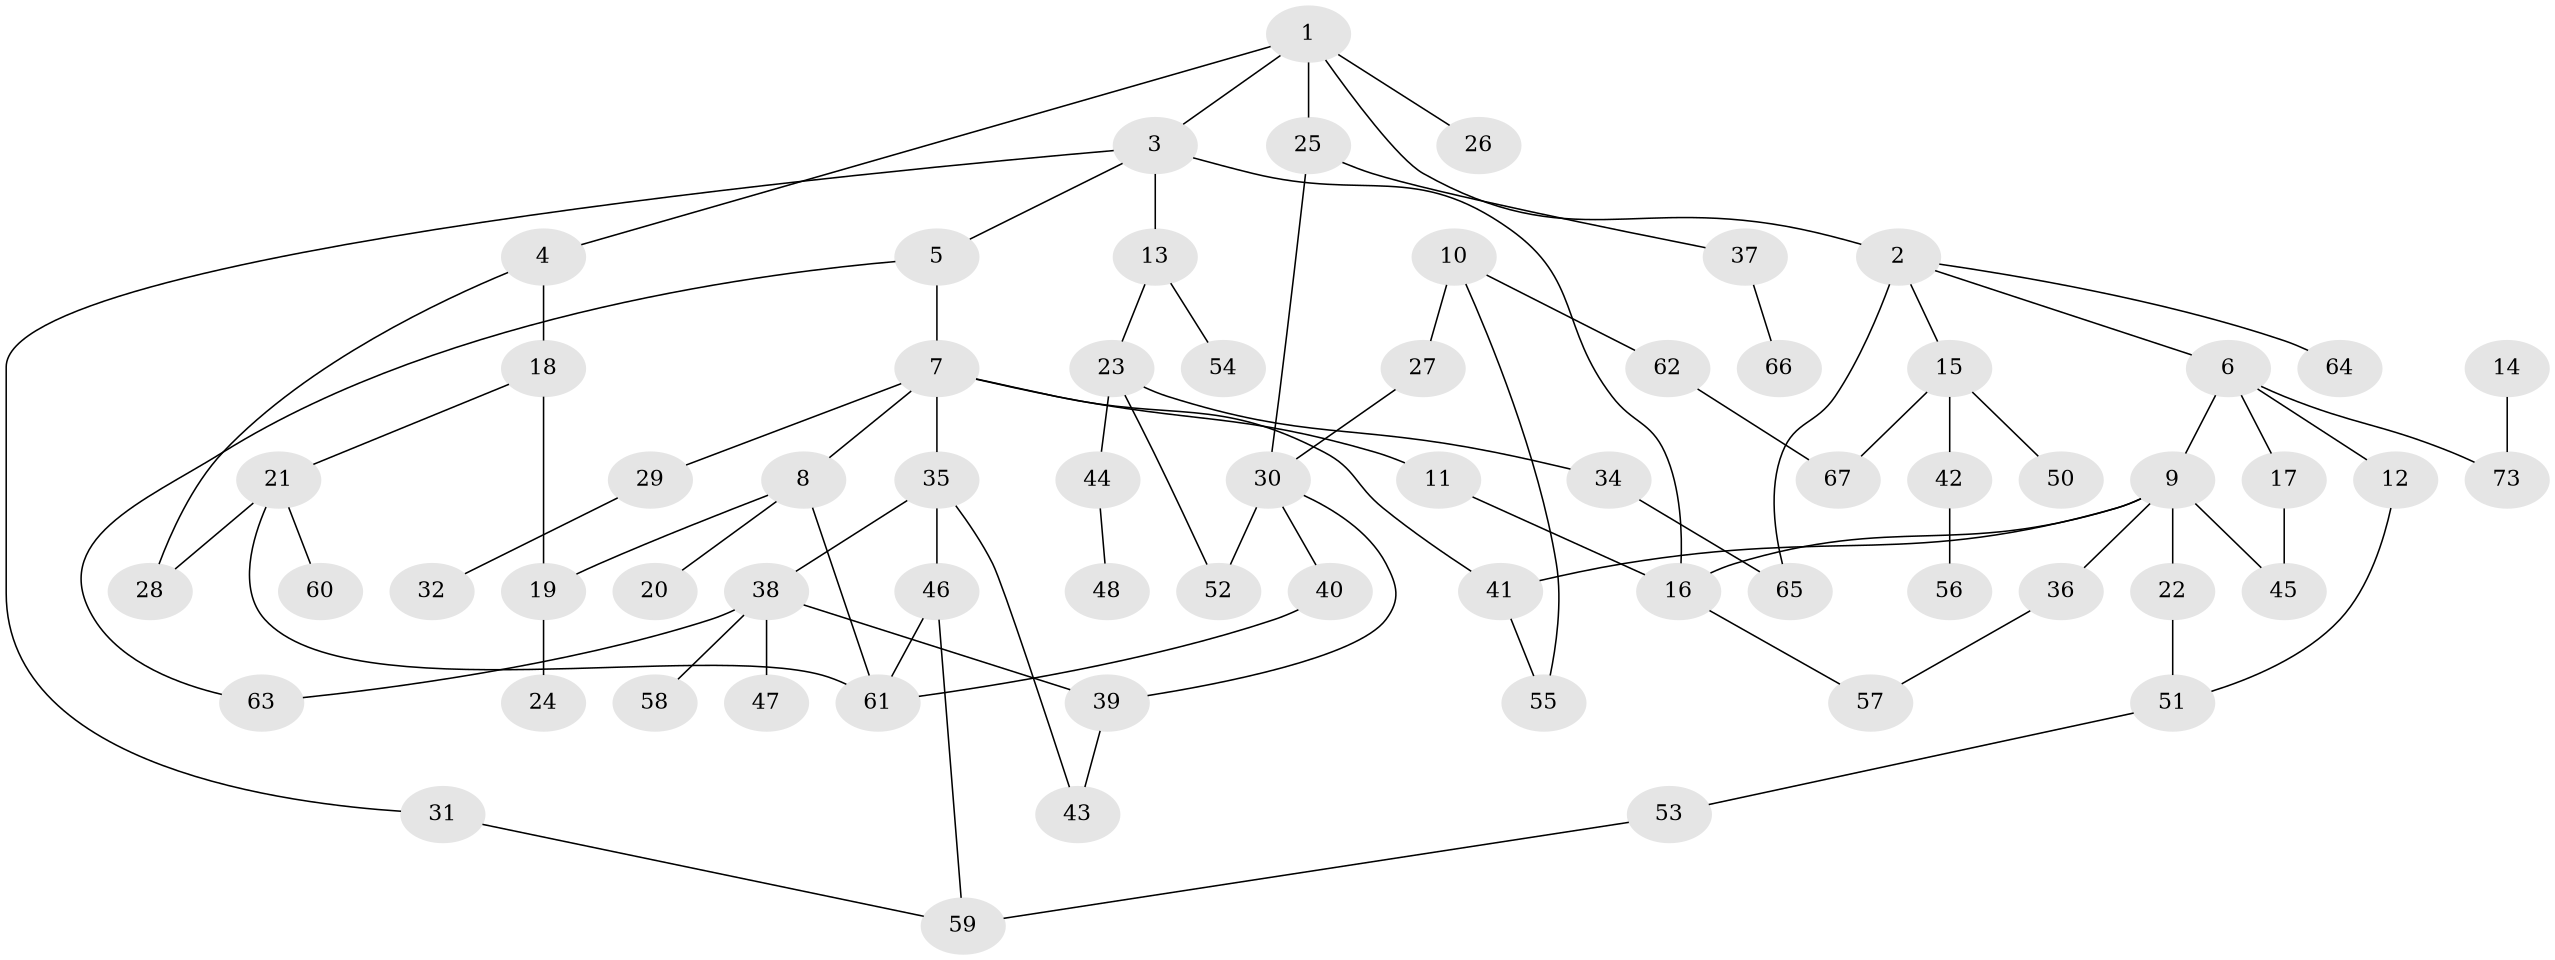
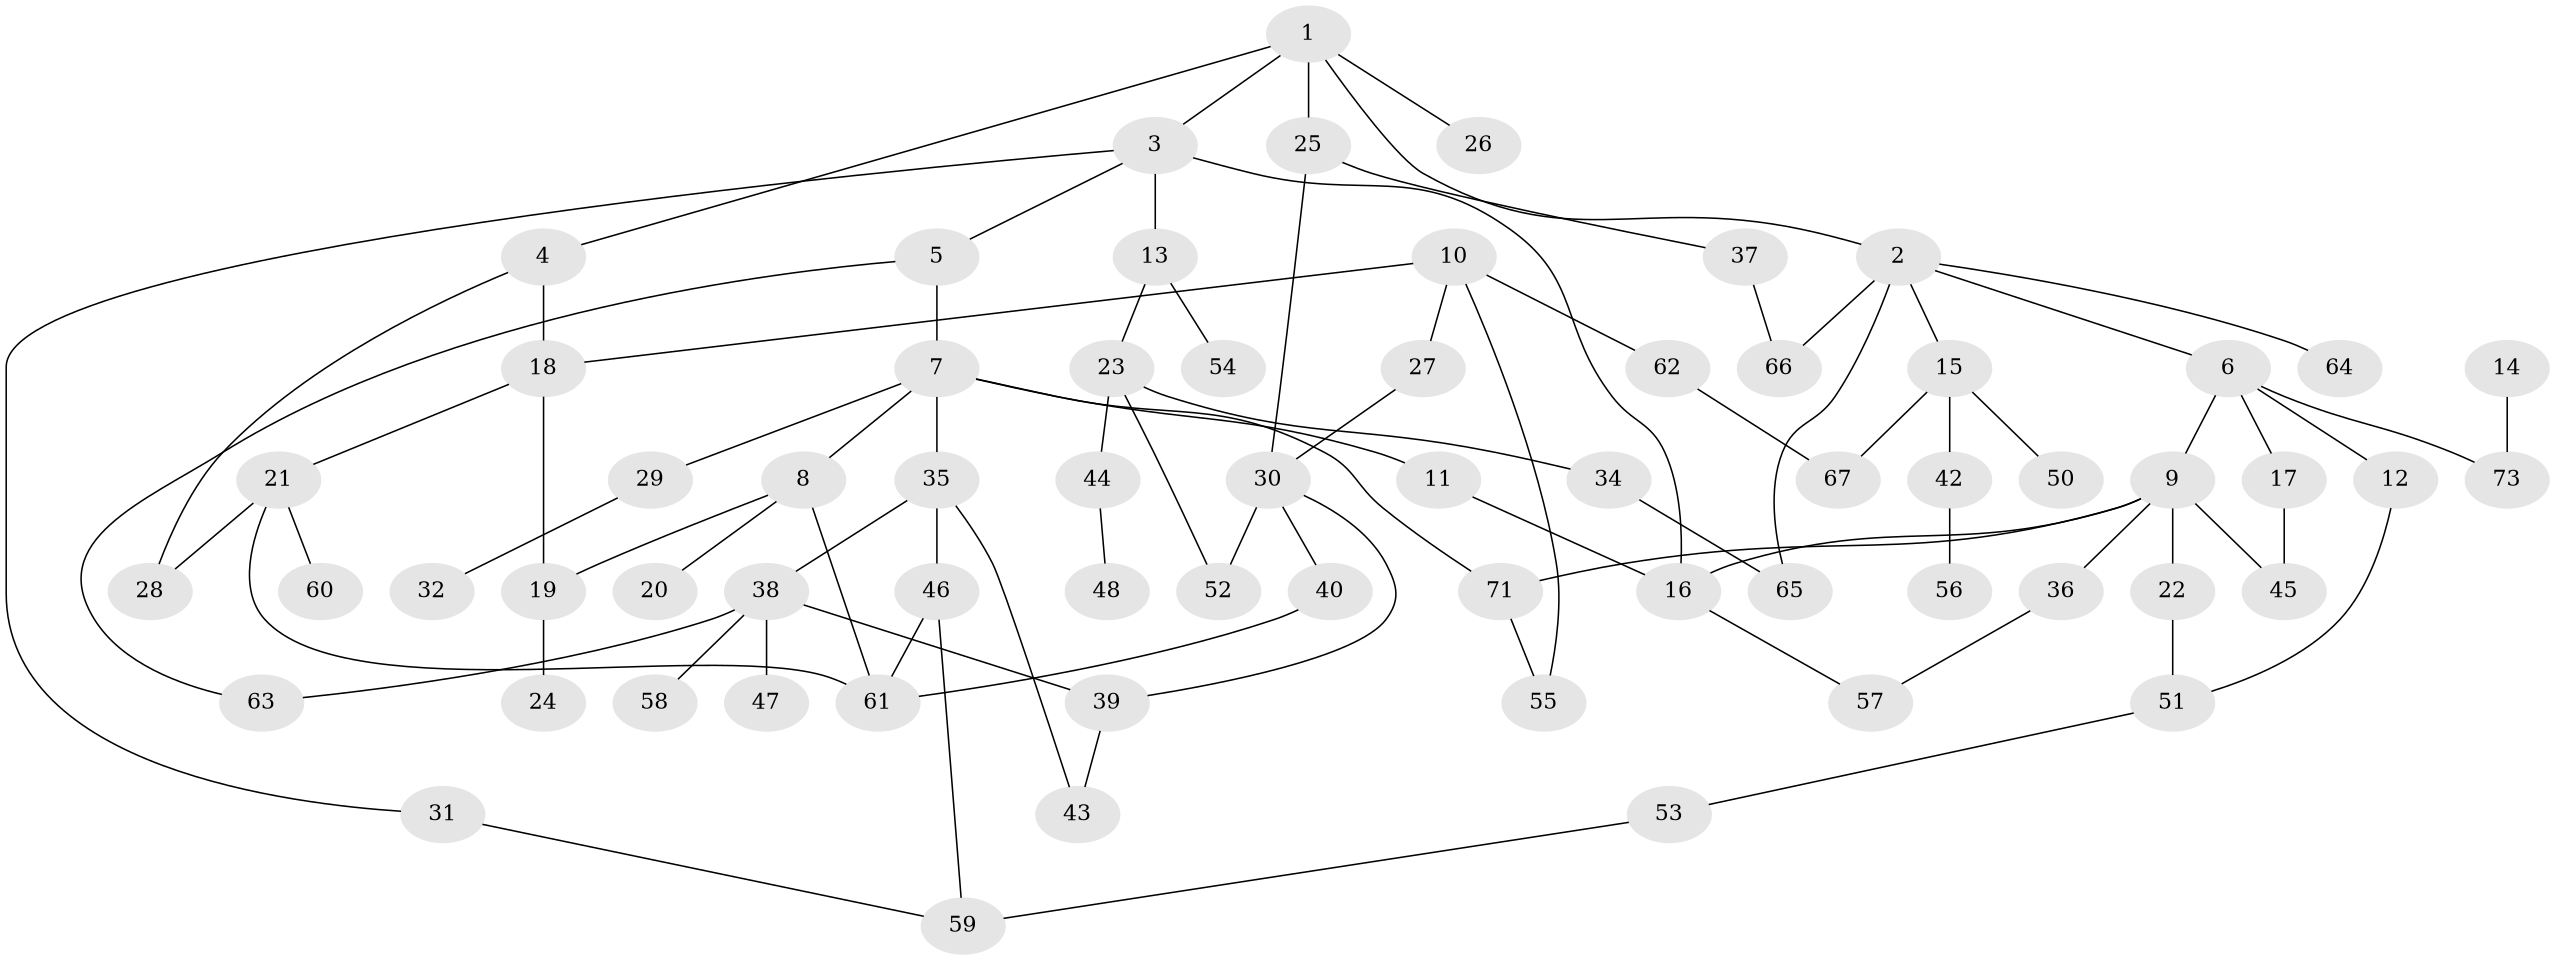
none -> (999, 313)
none -> (1839, 313)
(1501, 592) -> (1501, 592)
